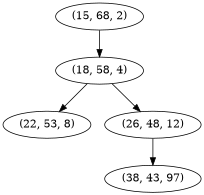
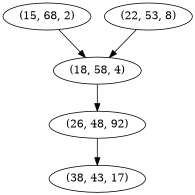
(76, 95) -> (126, 41)
(153, 125) -> (97, 125)
(153, 179) -> (97, 179)
